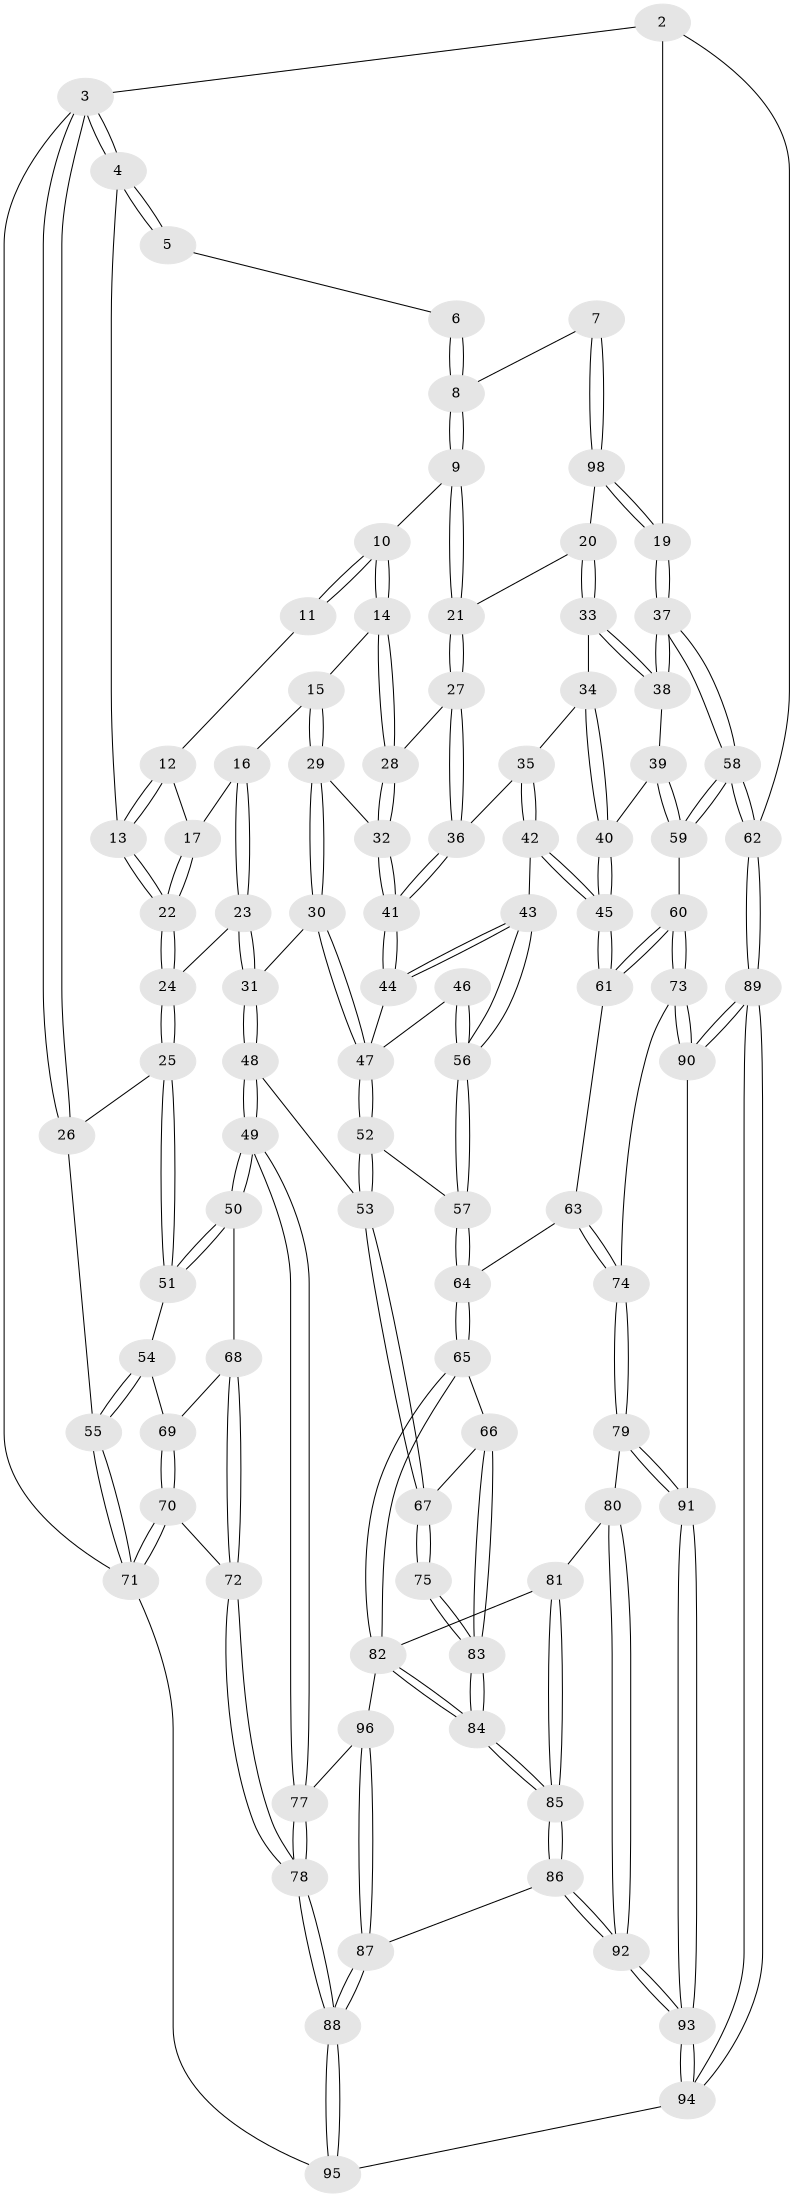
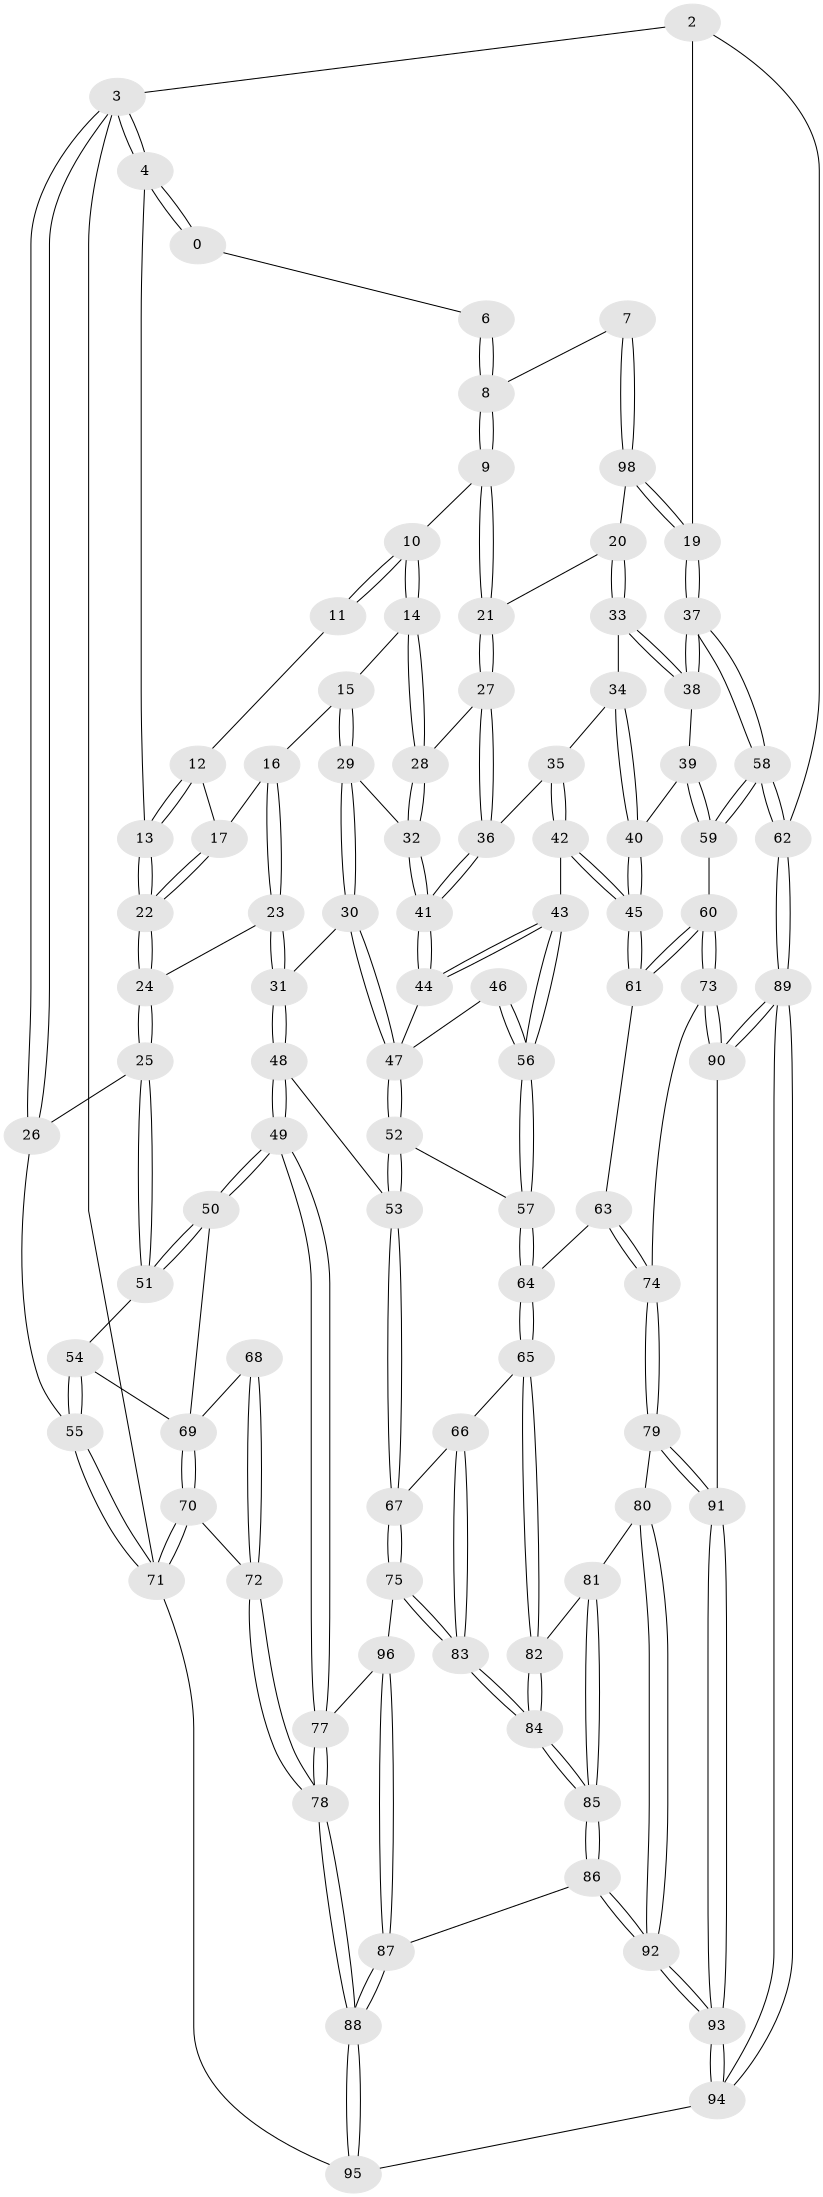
(168, 245) -> (198, 245)
(234, 1284) -> (200, 1321)
(372, 1692) -> (391, 1618)
